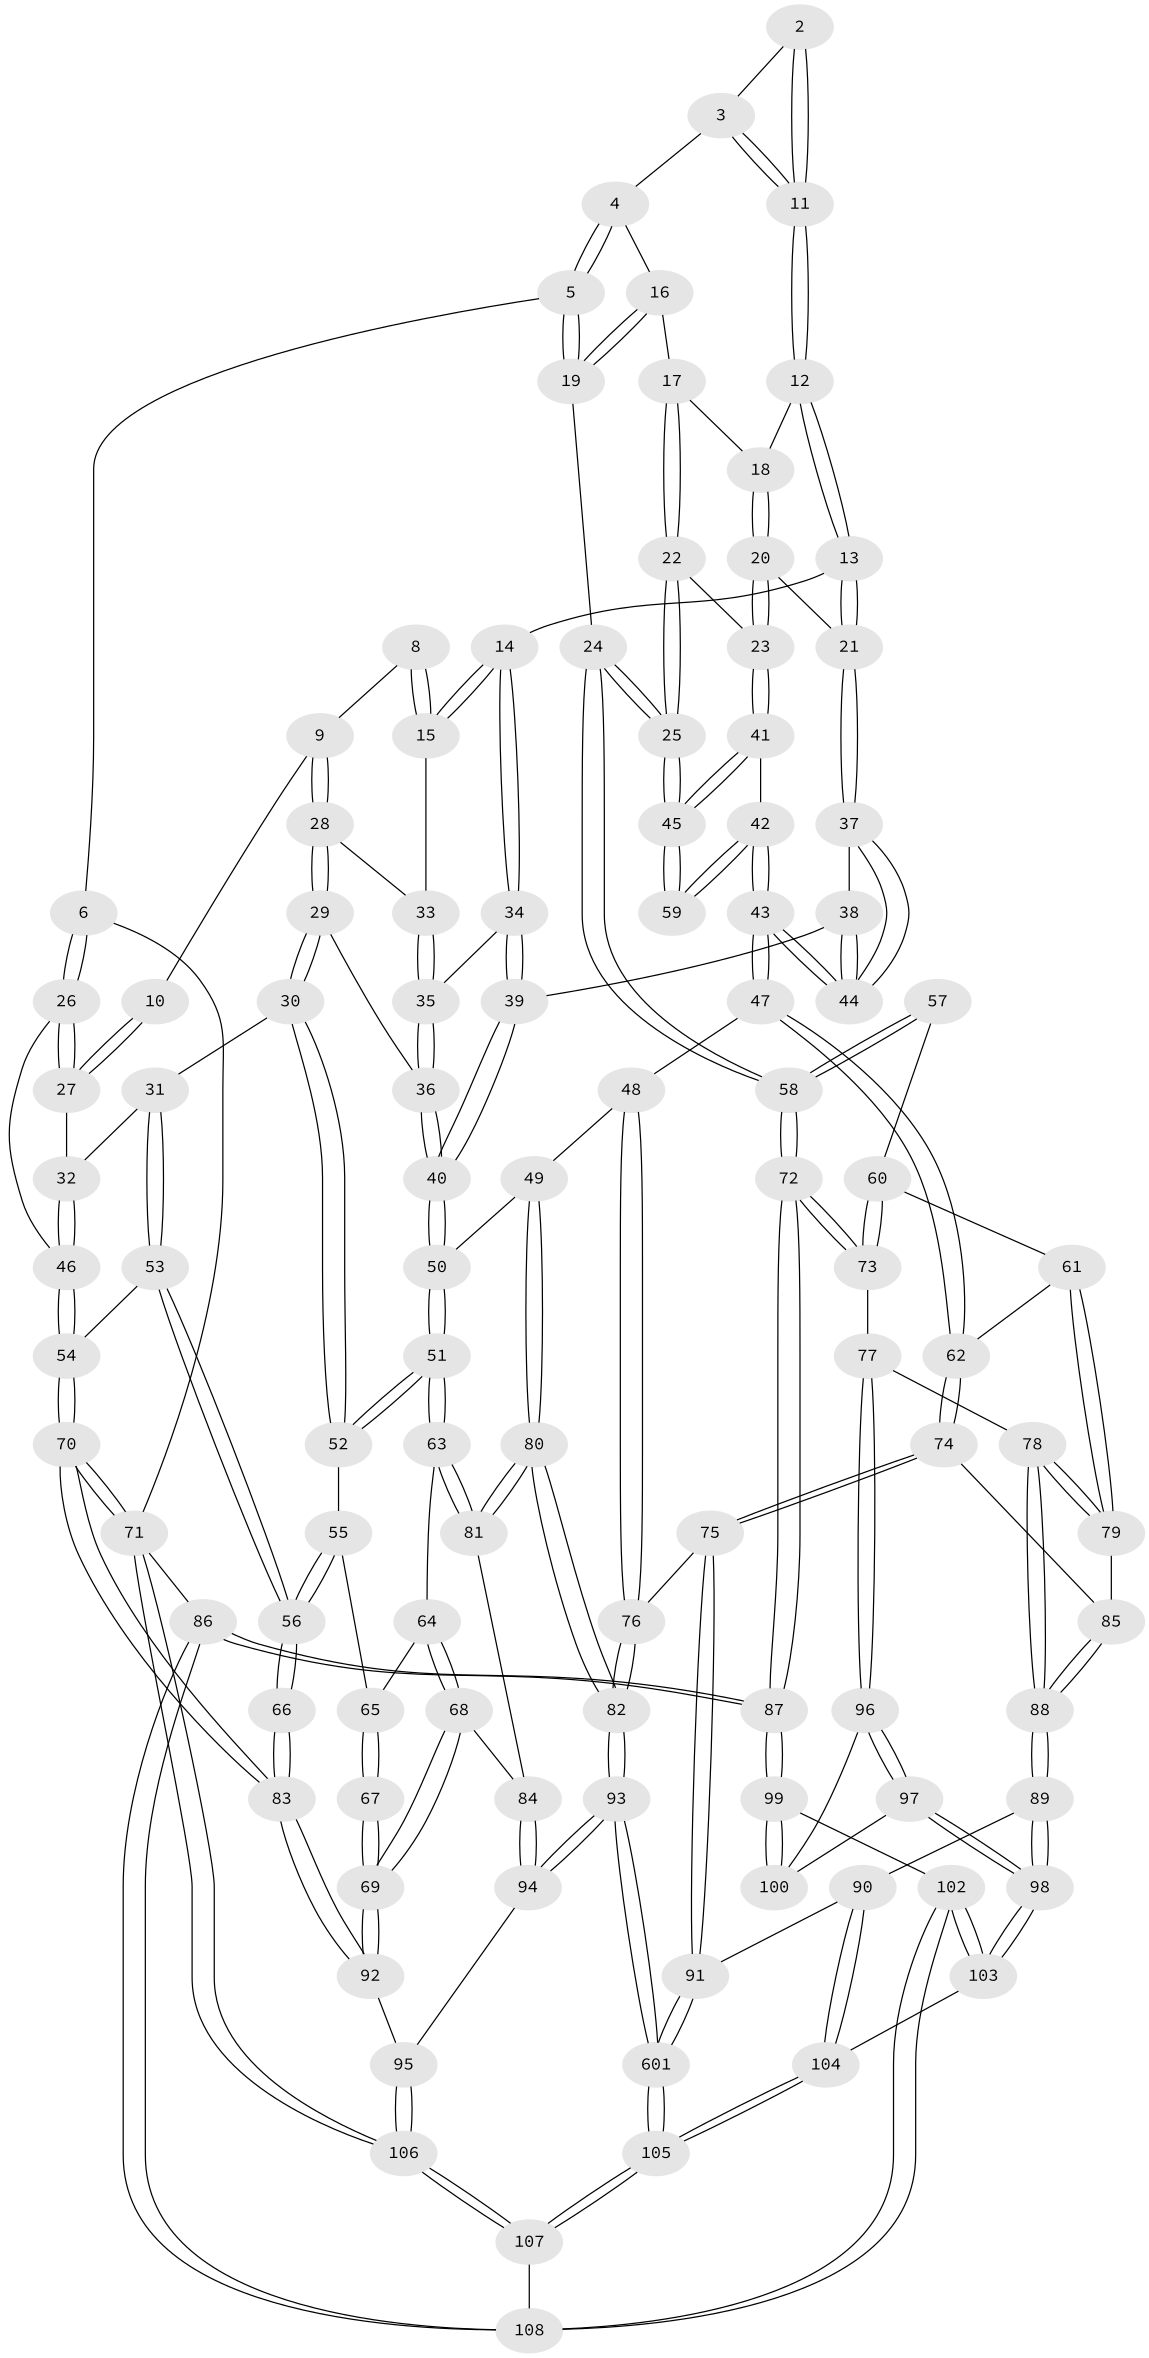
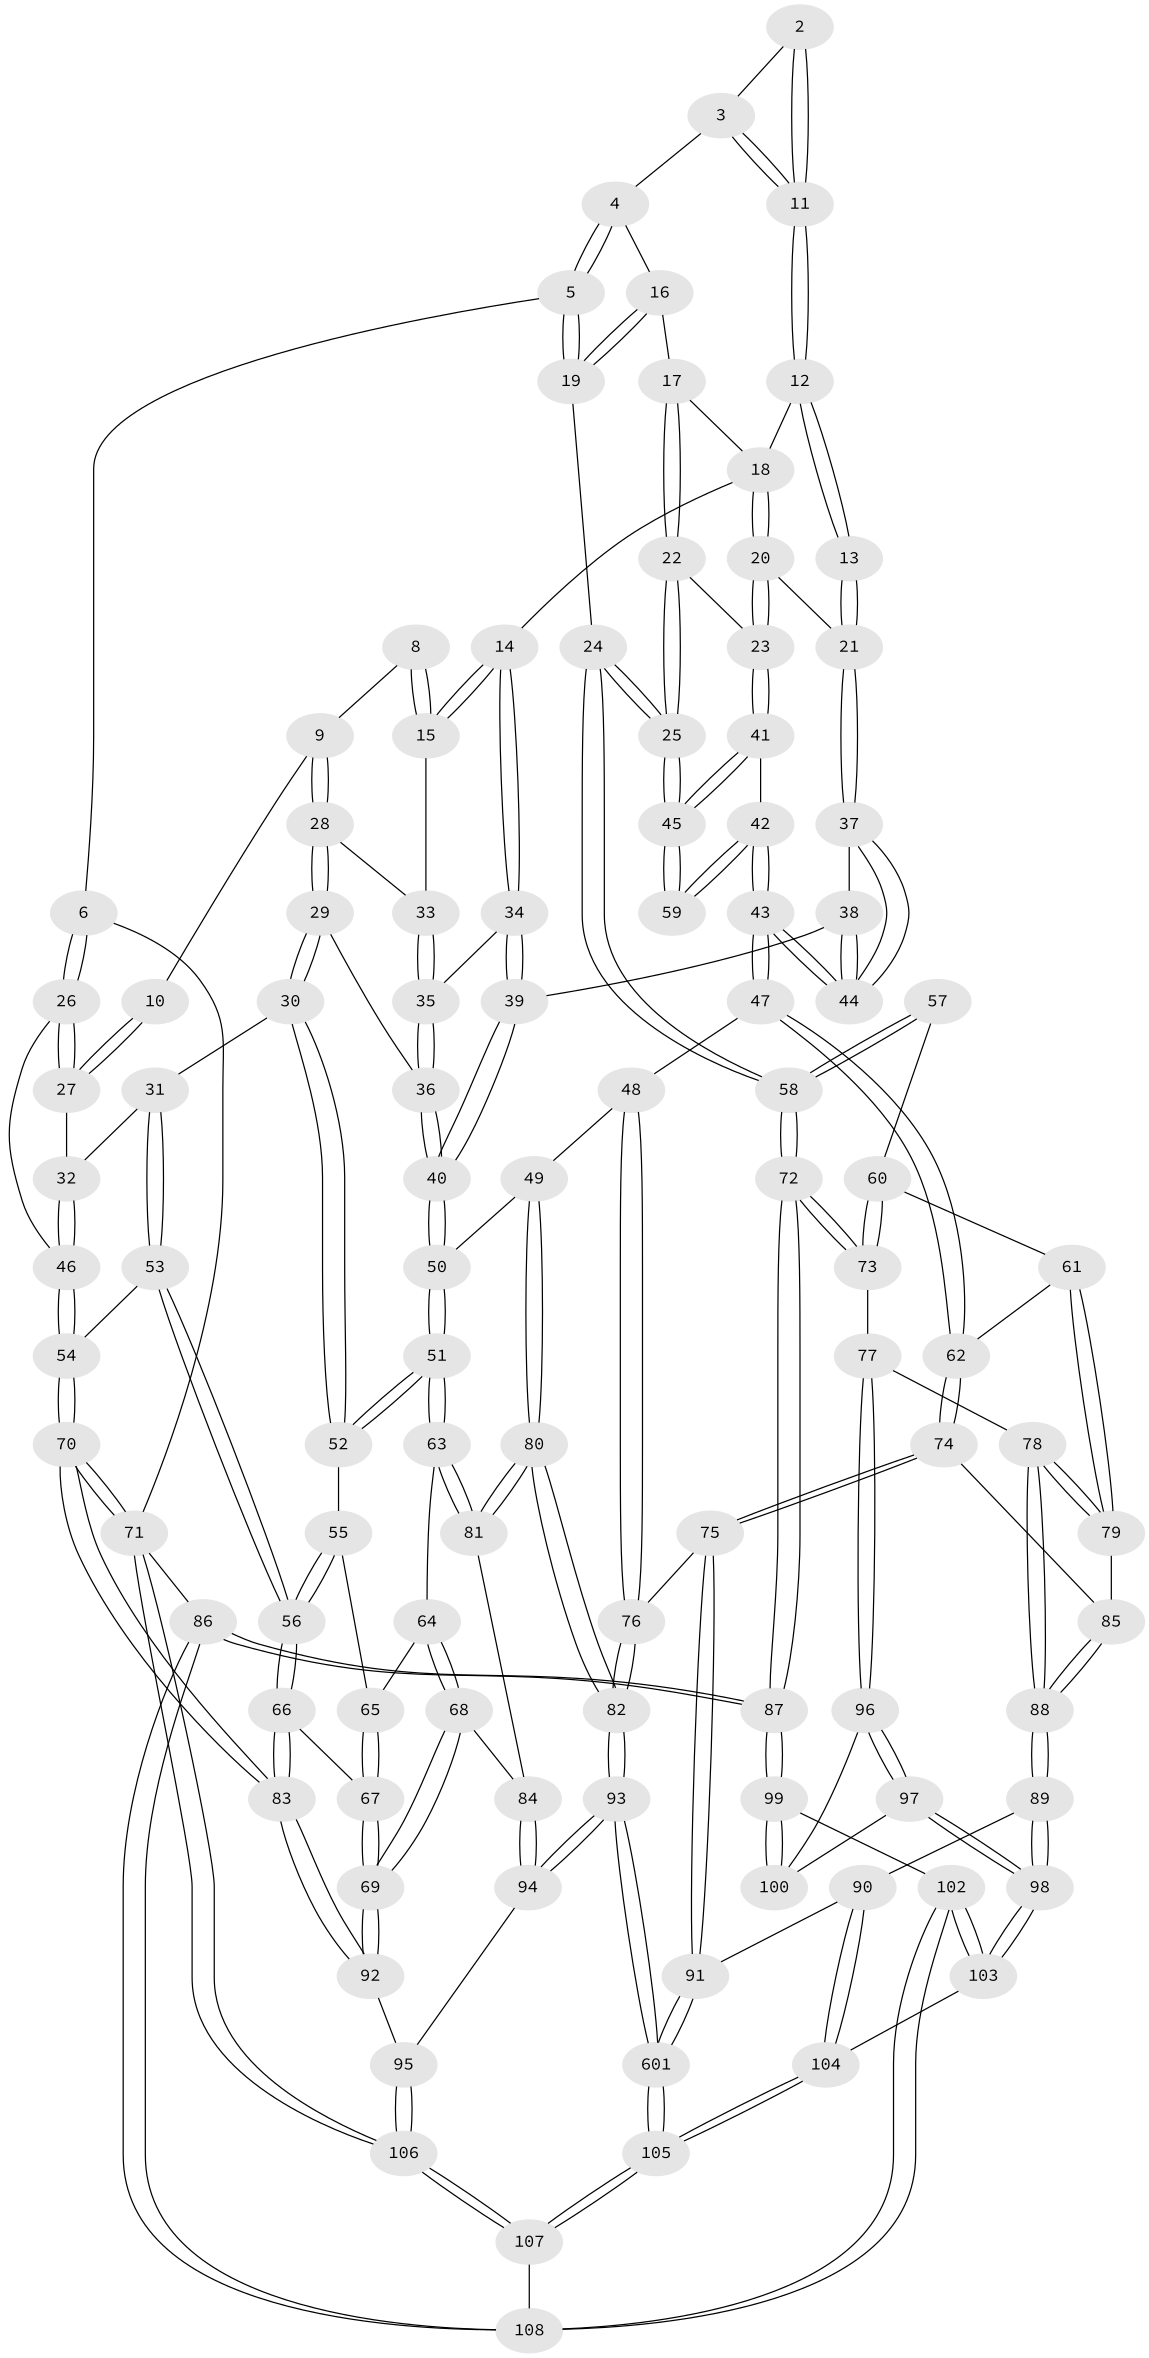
(692, 602) -> (619, 543)
none -> (326, 1755)
